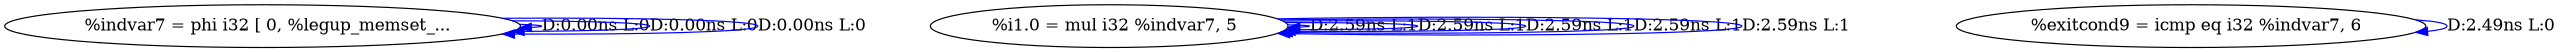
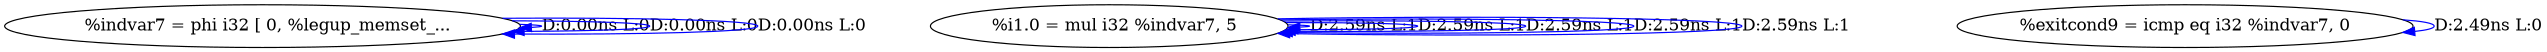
(2191, 26) -> (2185, 26)
